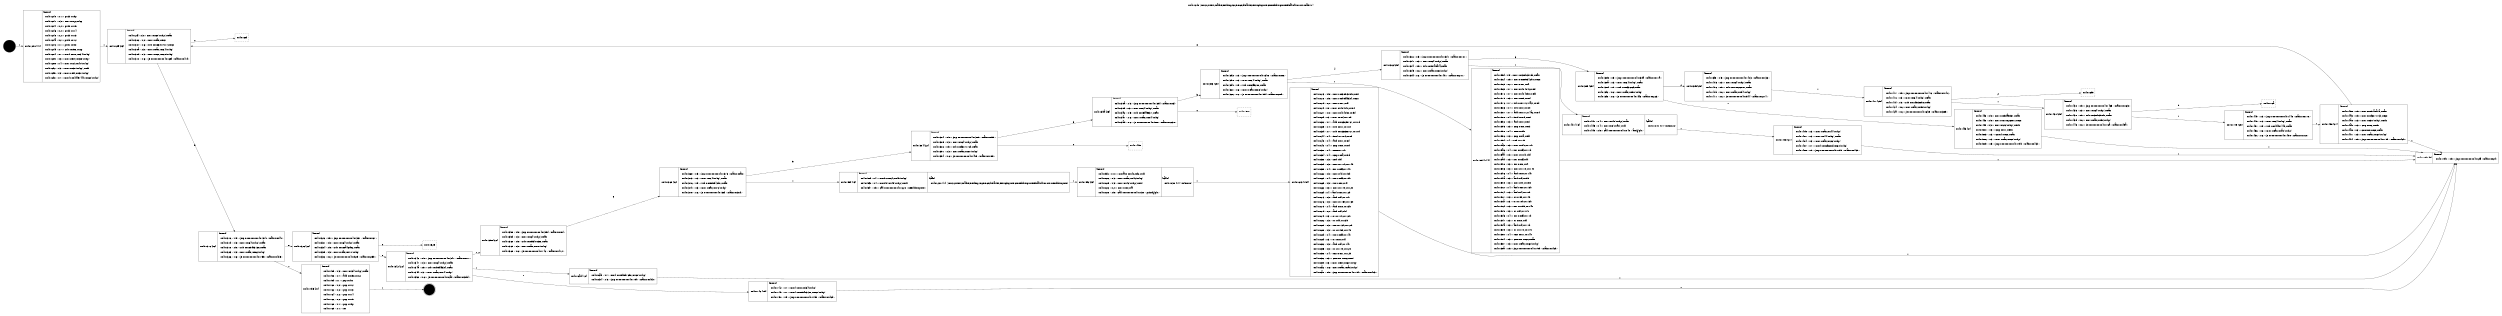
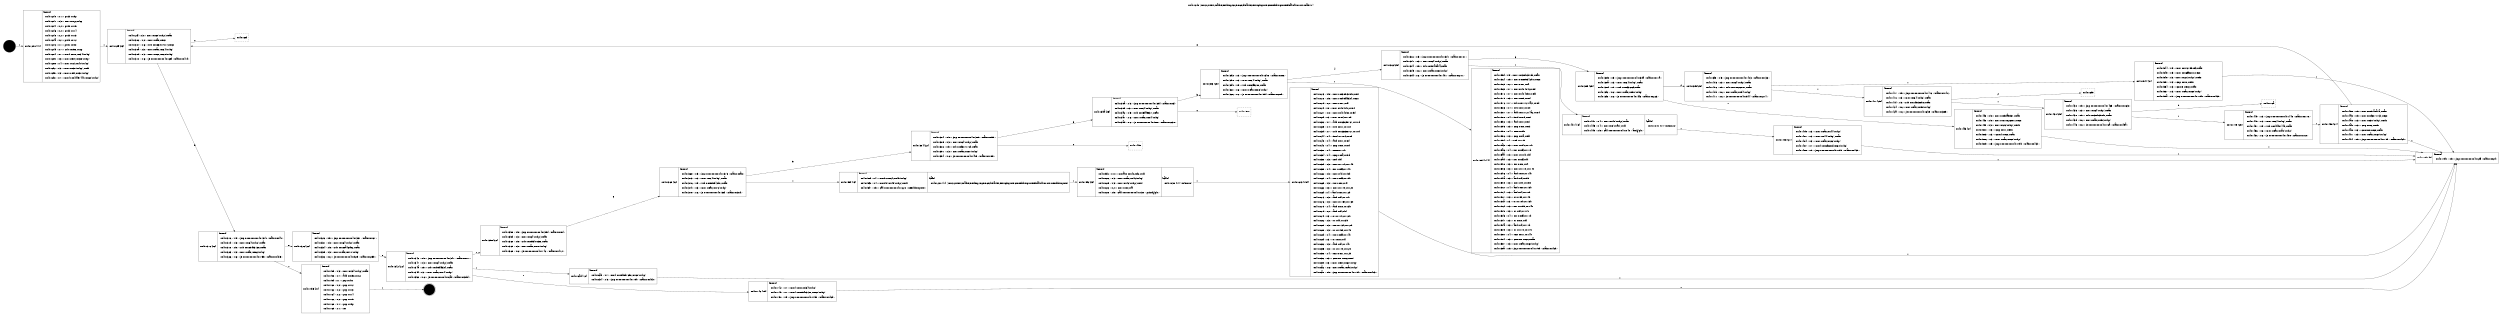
none -> (2178, 81)
(429, 245) -> none
